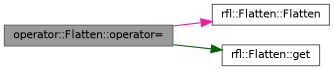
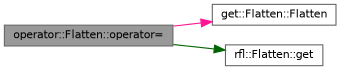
(271, 15) -> (274, 15)
